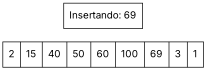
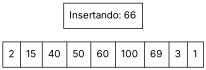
(103, 16) -> (103, 16)
